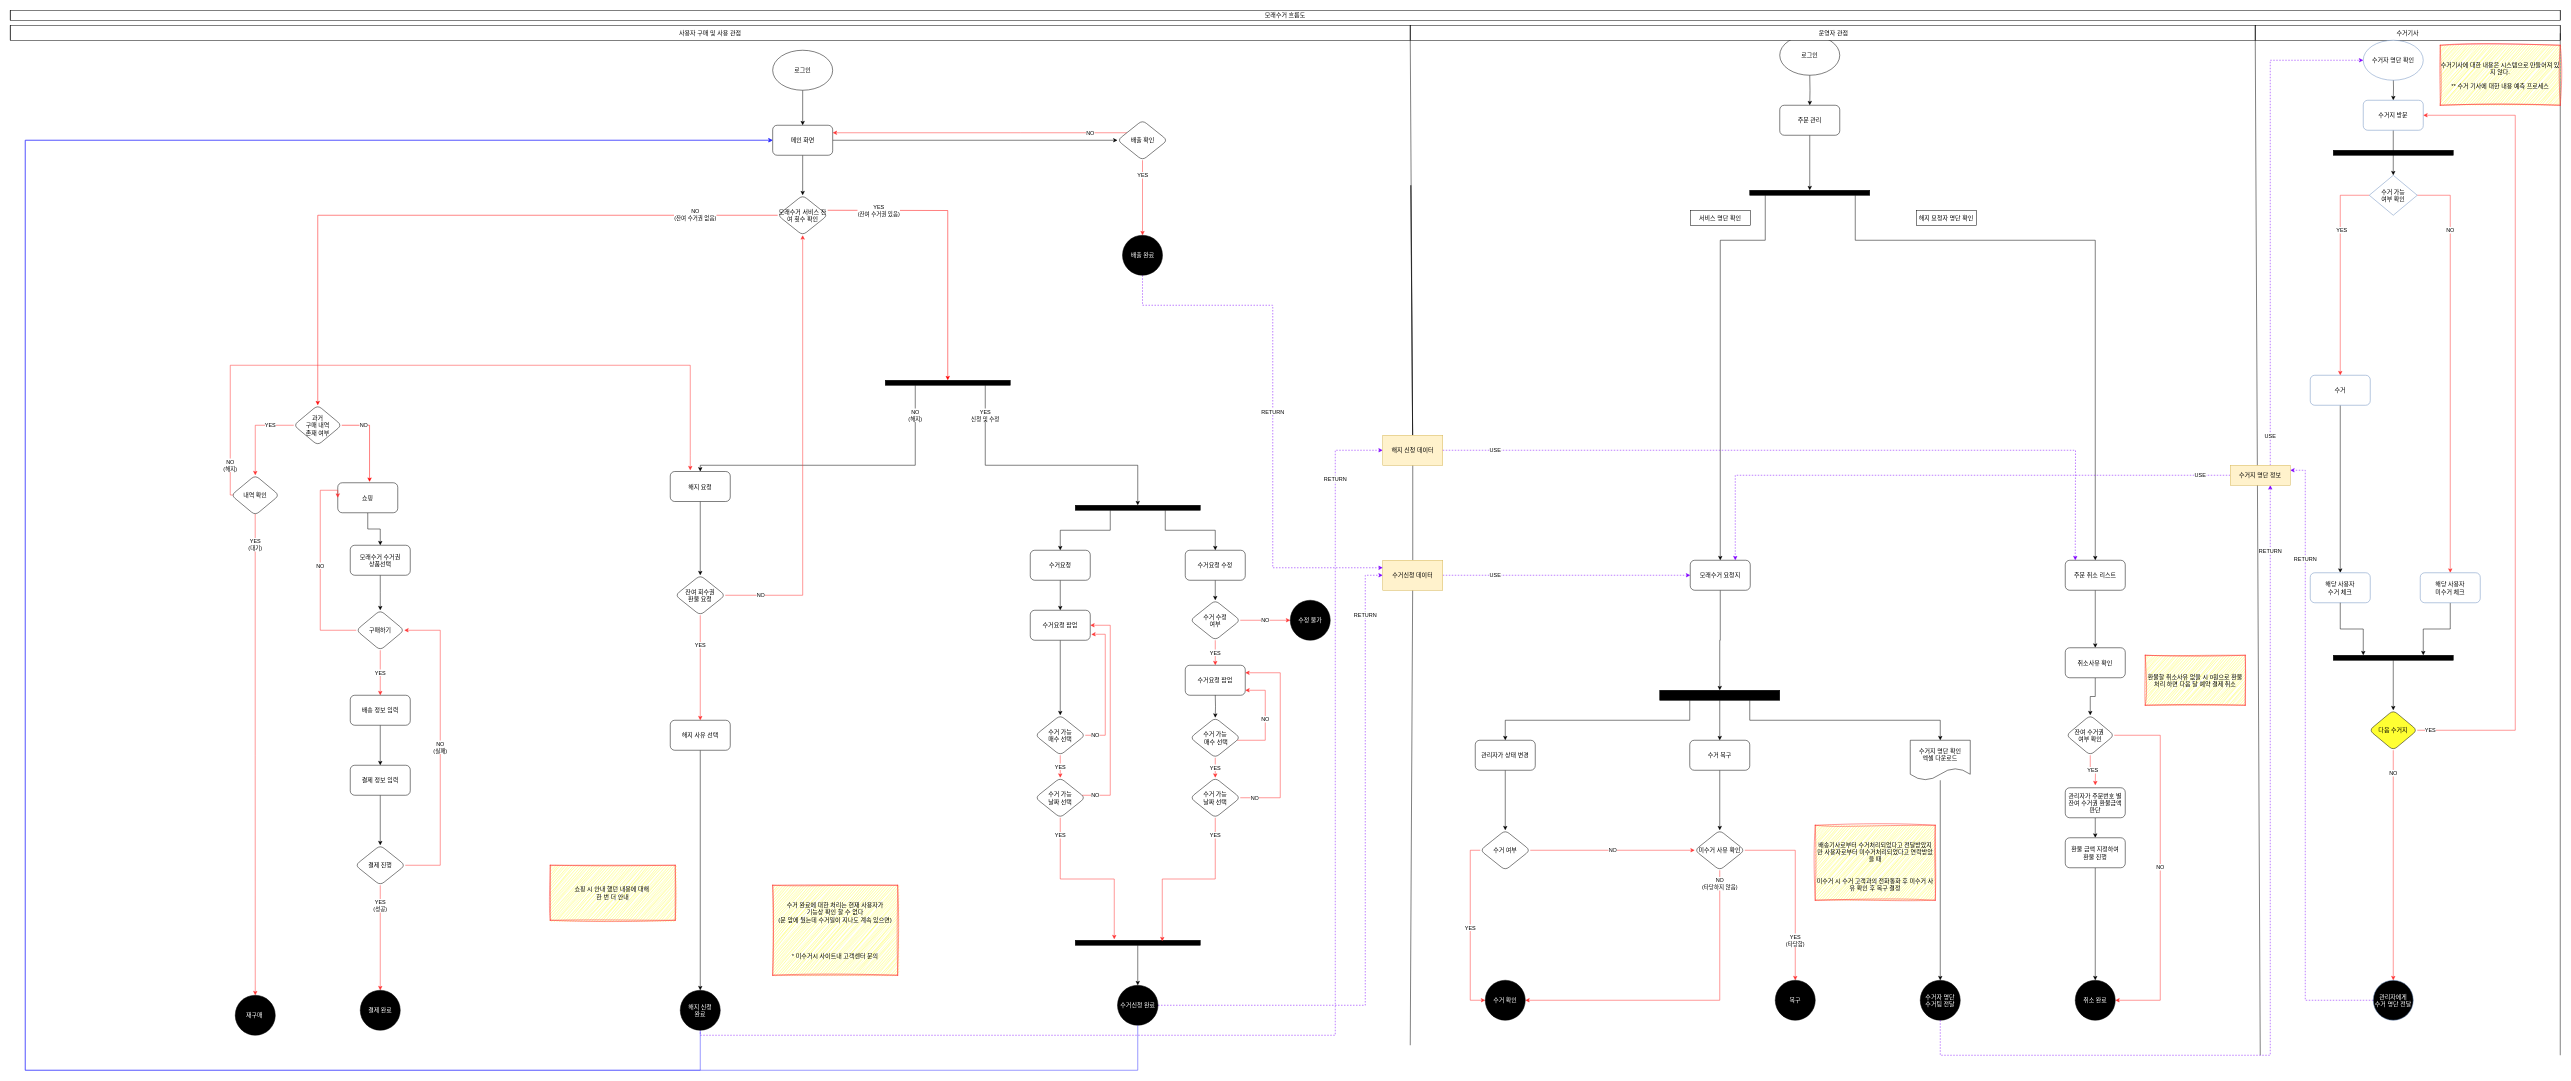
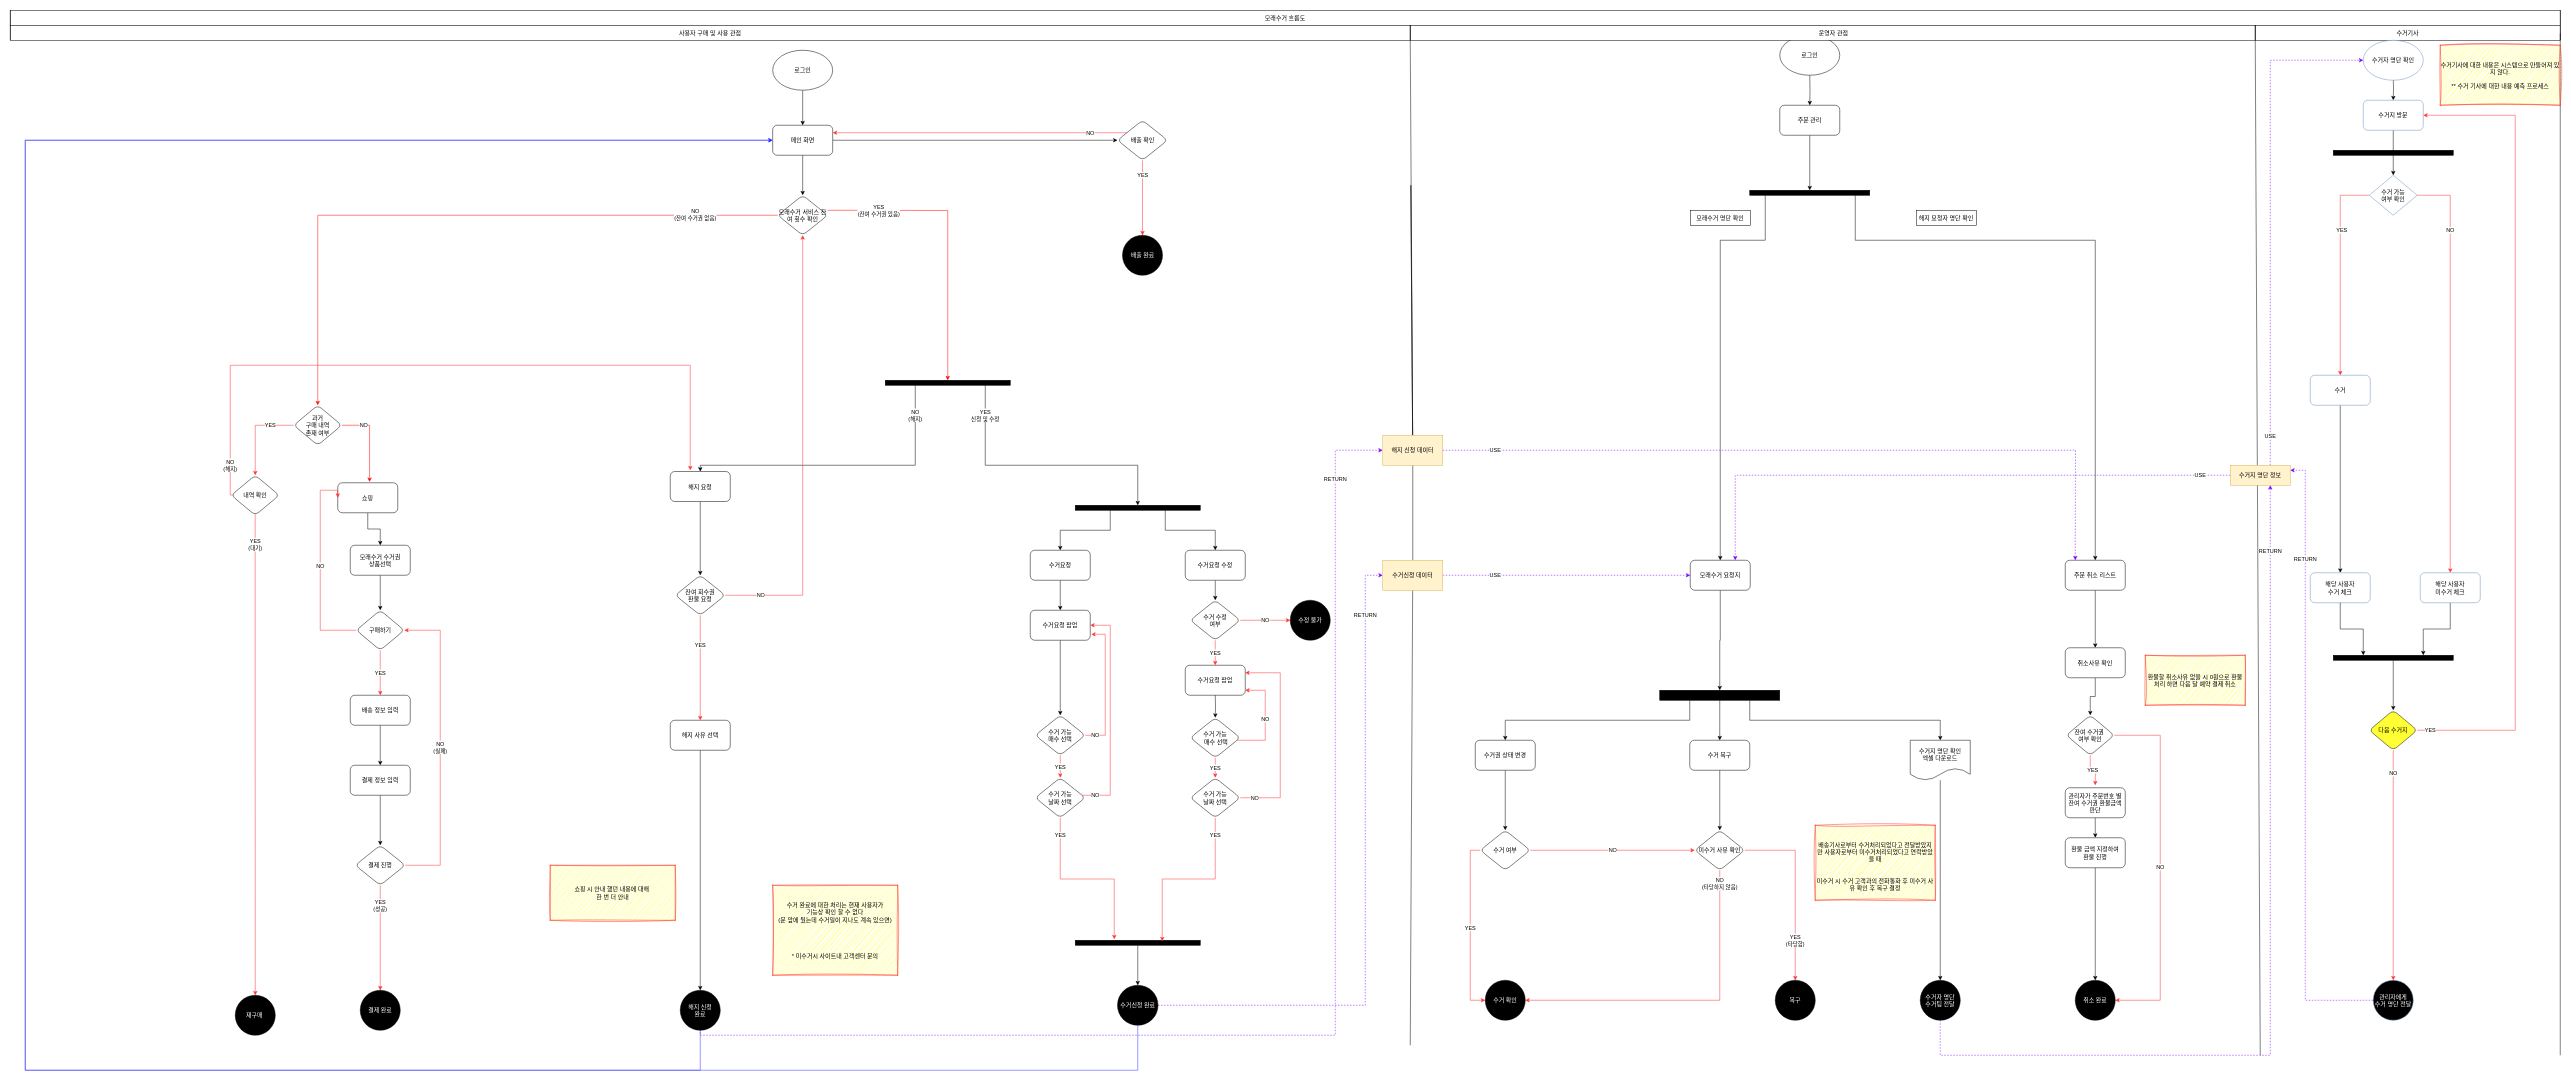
(1285, 15) -> (1285, 18)
(1720, 218) -> (1720, 218)
(1273, 411) -> none
(1505, 755) -> (1505, 755)
